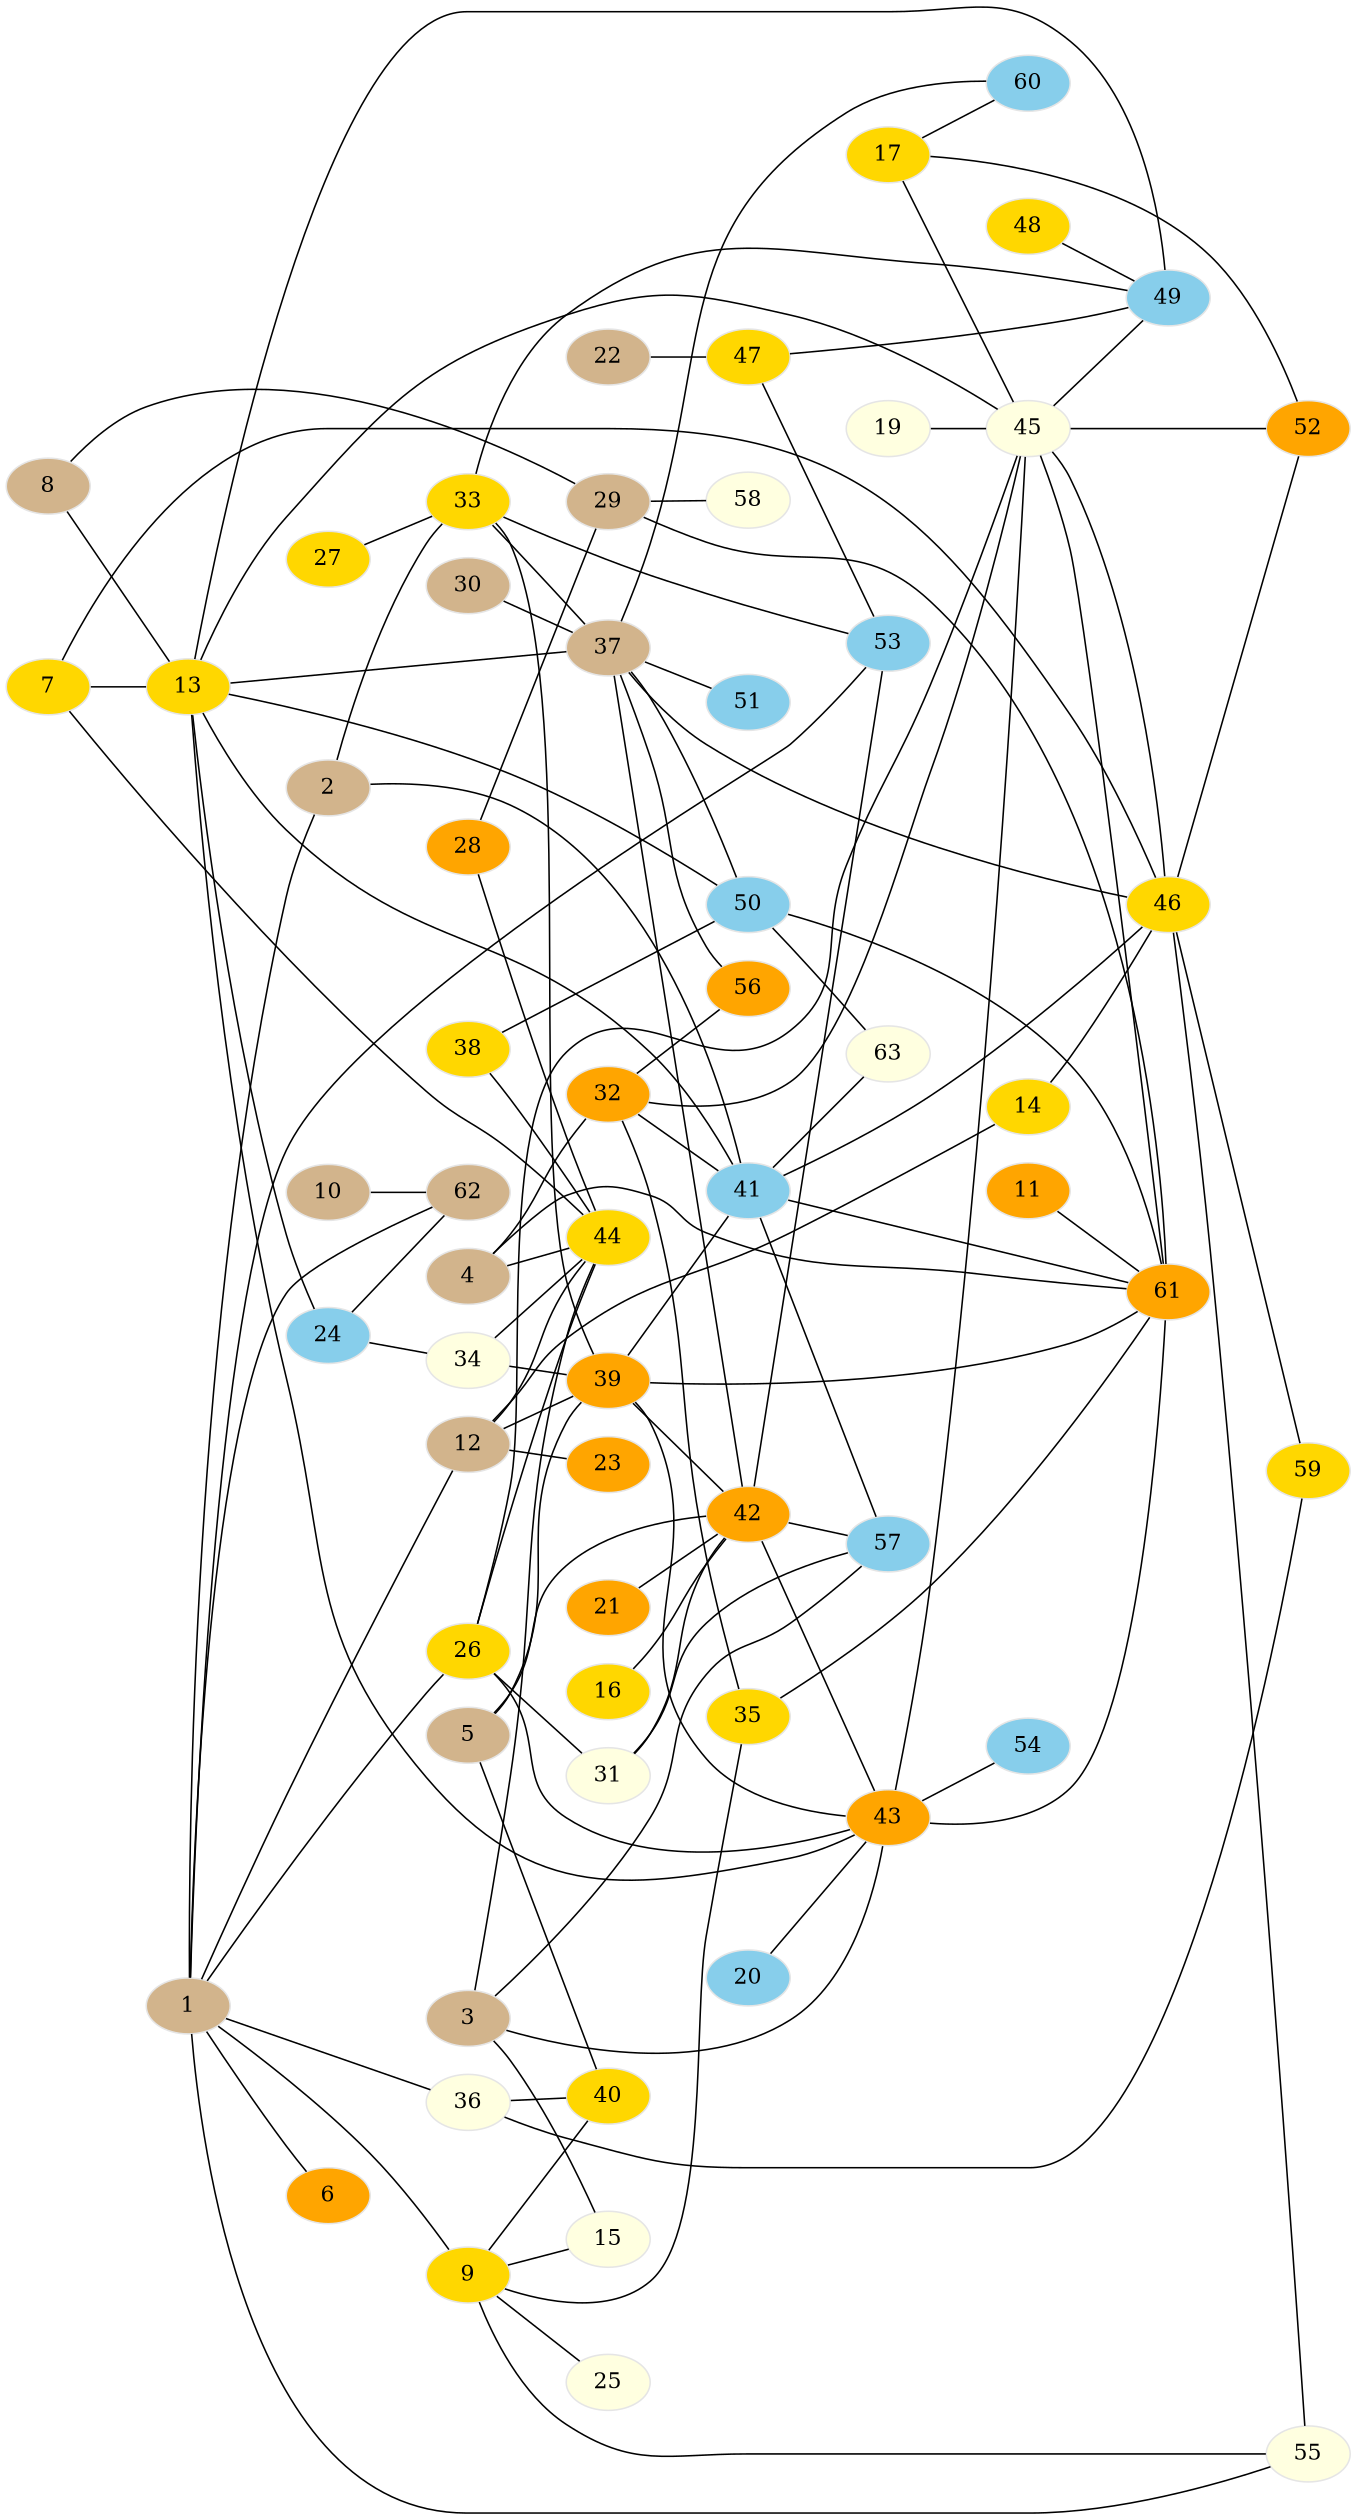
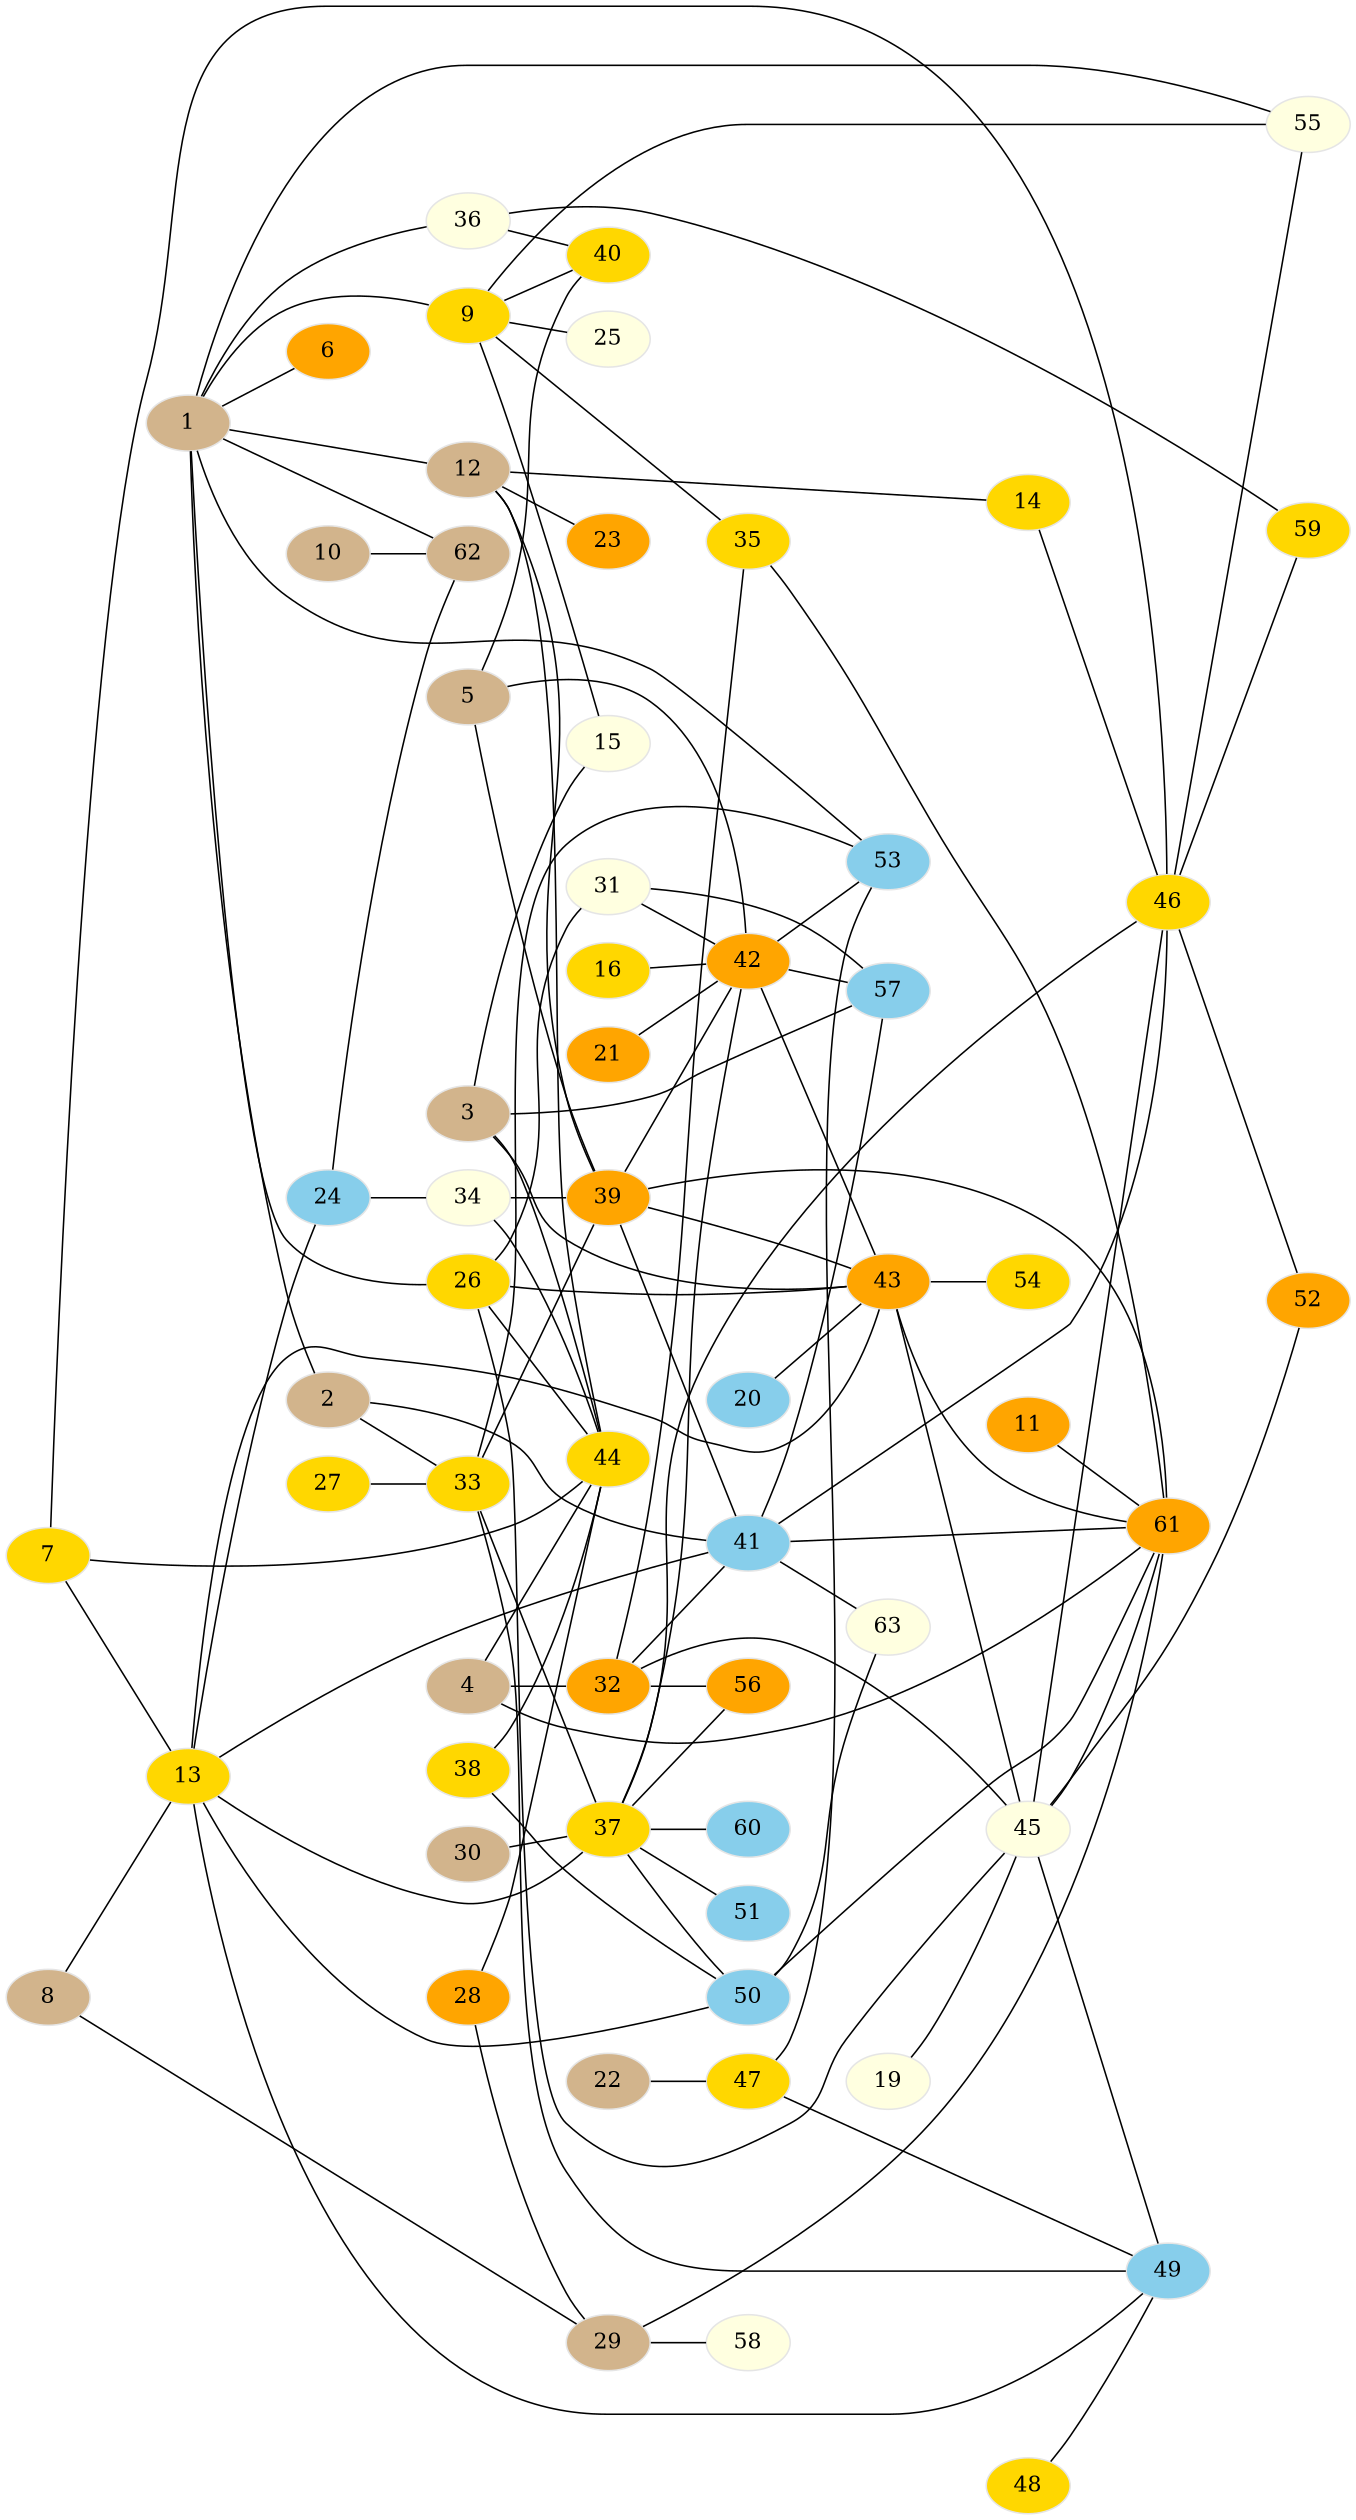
(888, 155) -> none
(537, 325) -> none
(608, 648) -> (608, 1829)
(1028, 1746) -> (1028, 1282)
